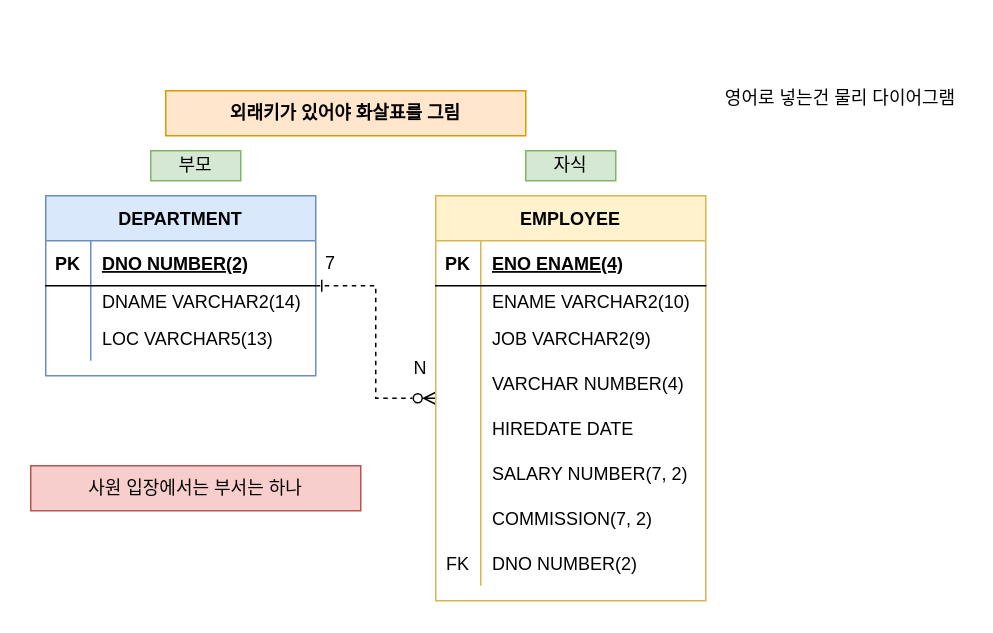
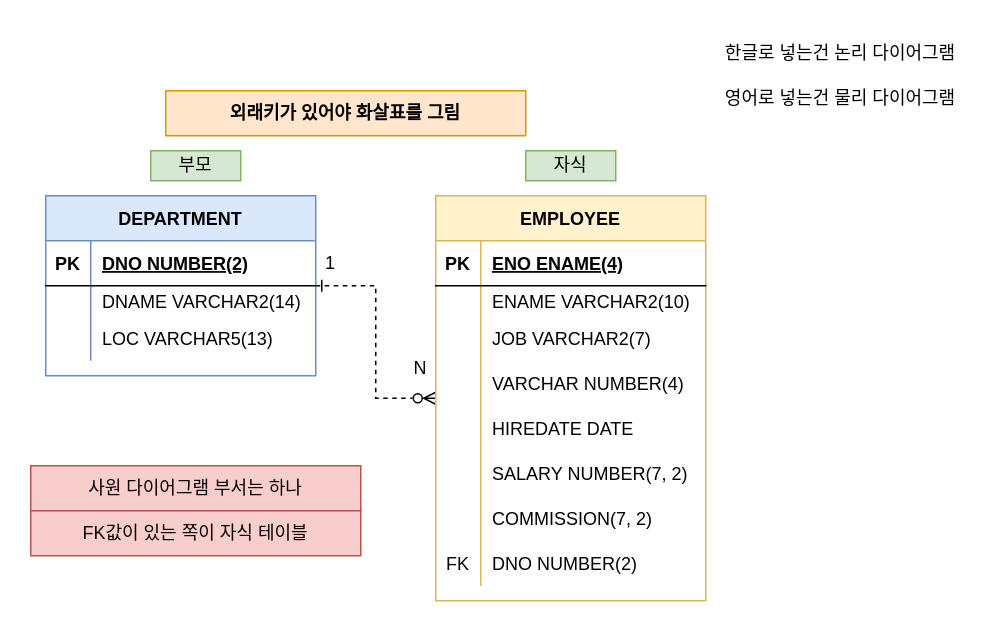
none -> (841, 53)
(331, 263) -> (331, 263)
(565, 339) -> (565, 339)
(196, 488) -> (196, 488)
none -> (196, 533)
